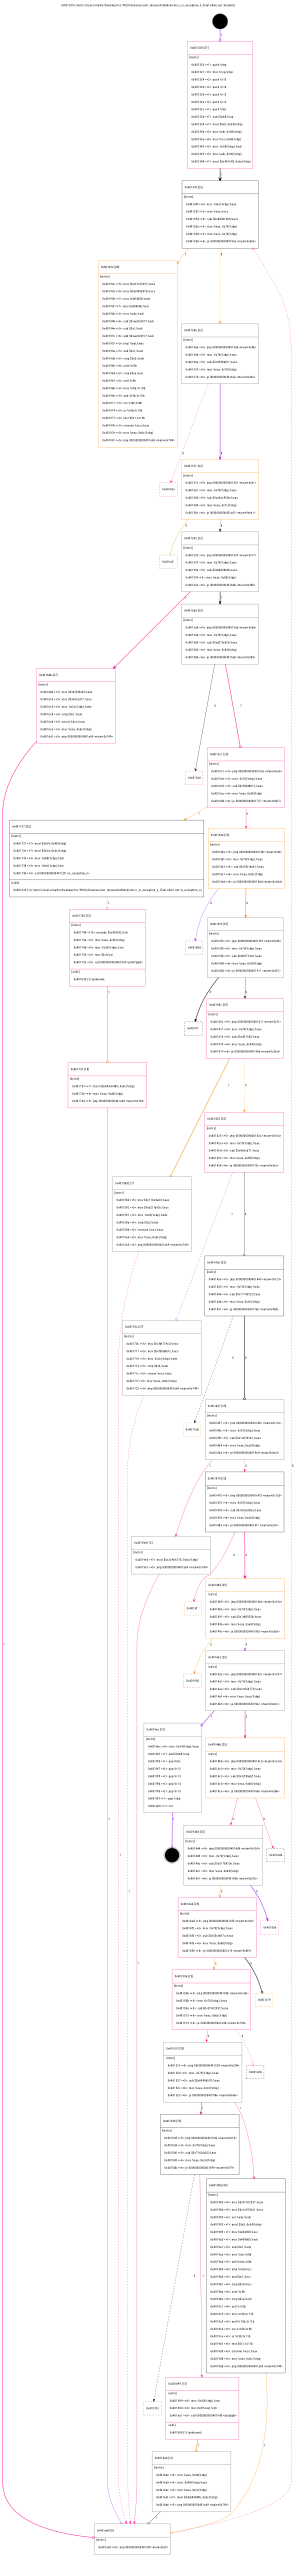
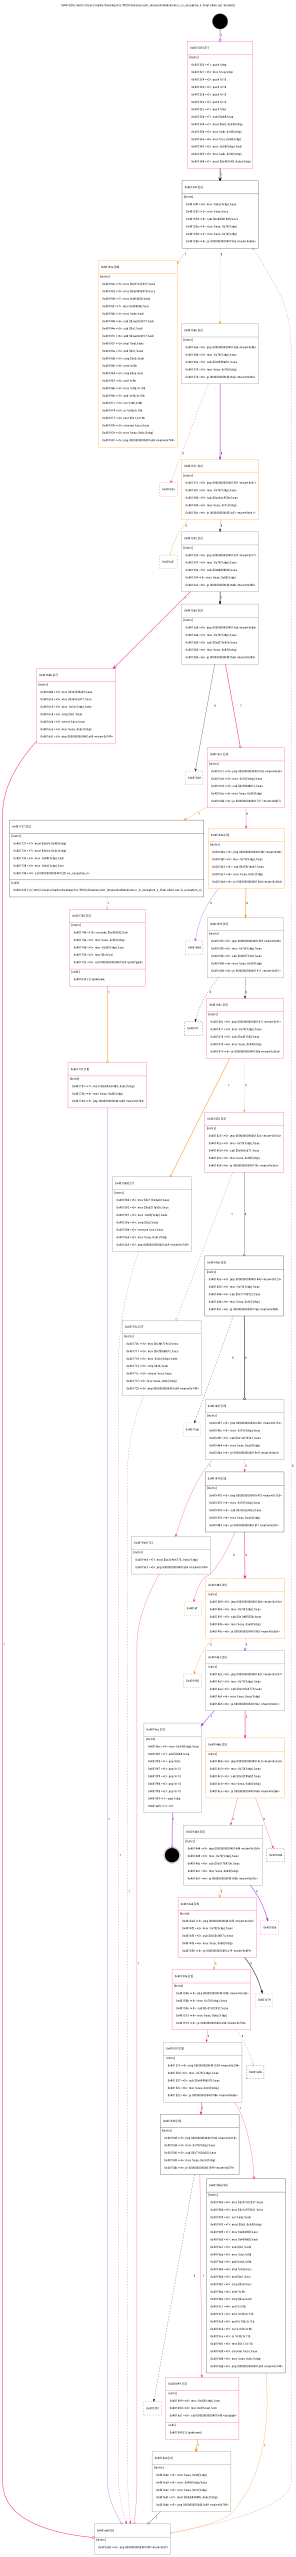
(205, 997) -> (205, 997)
(208, 1718) -> (208, 1718)
(255, 1974) -> (255, 1974)
(137, 2046) -> (137, 2046)
(197, 2445) -> (197, 2445)
